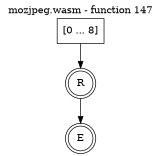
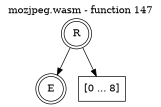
(81, 52) -> (88, 59)
